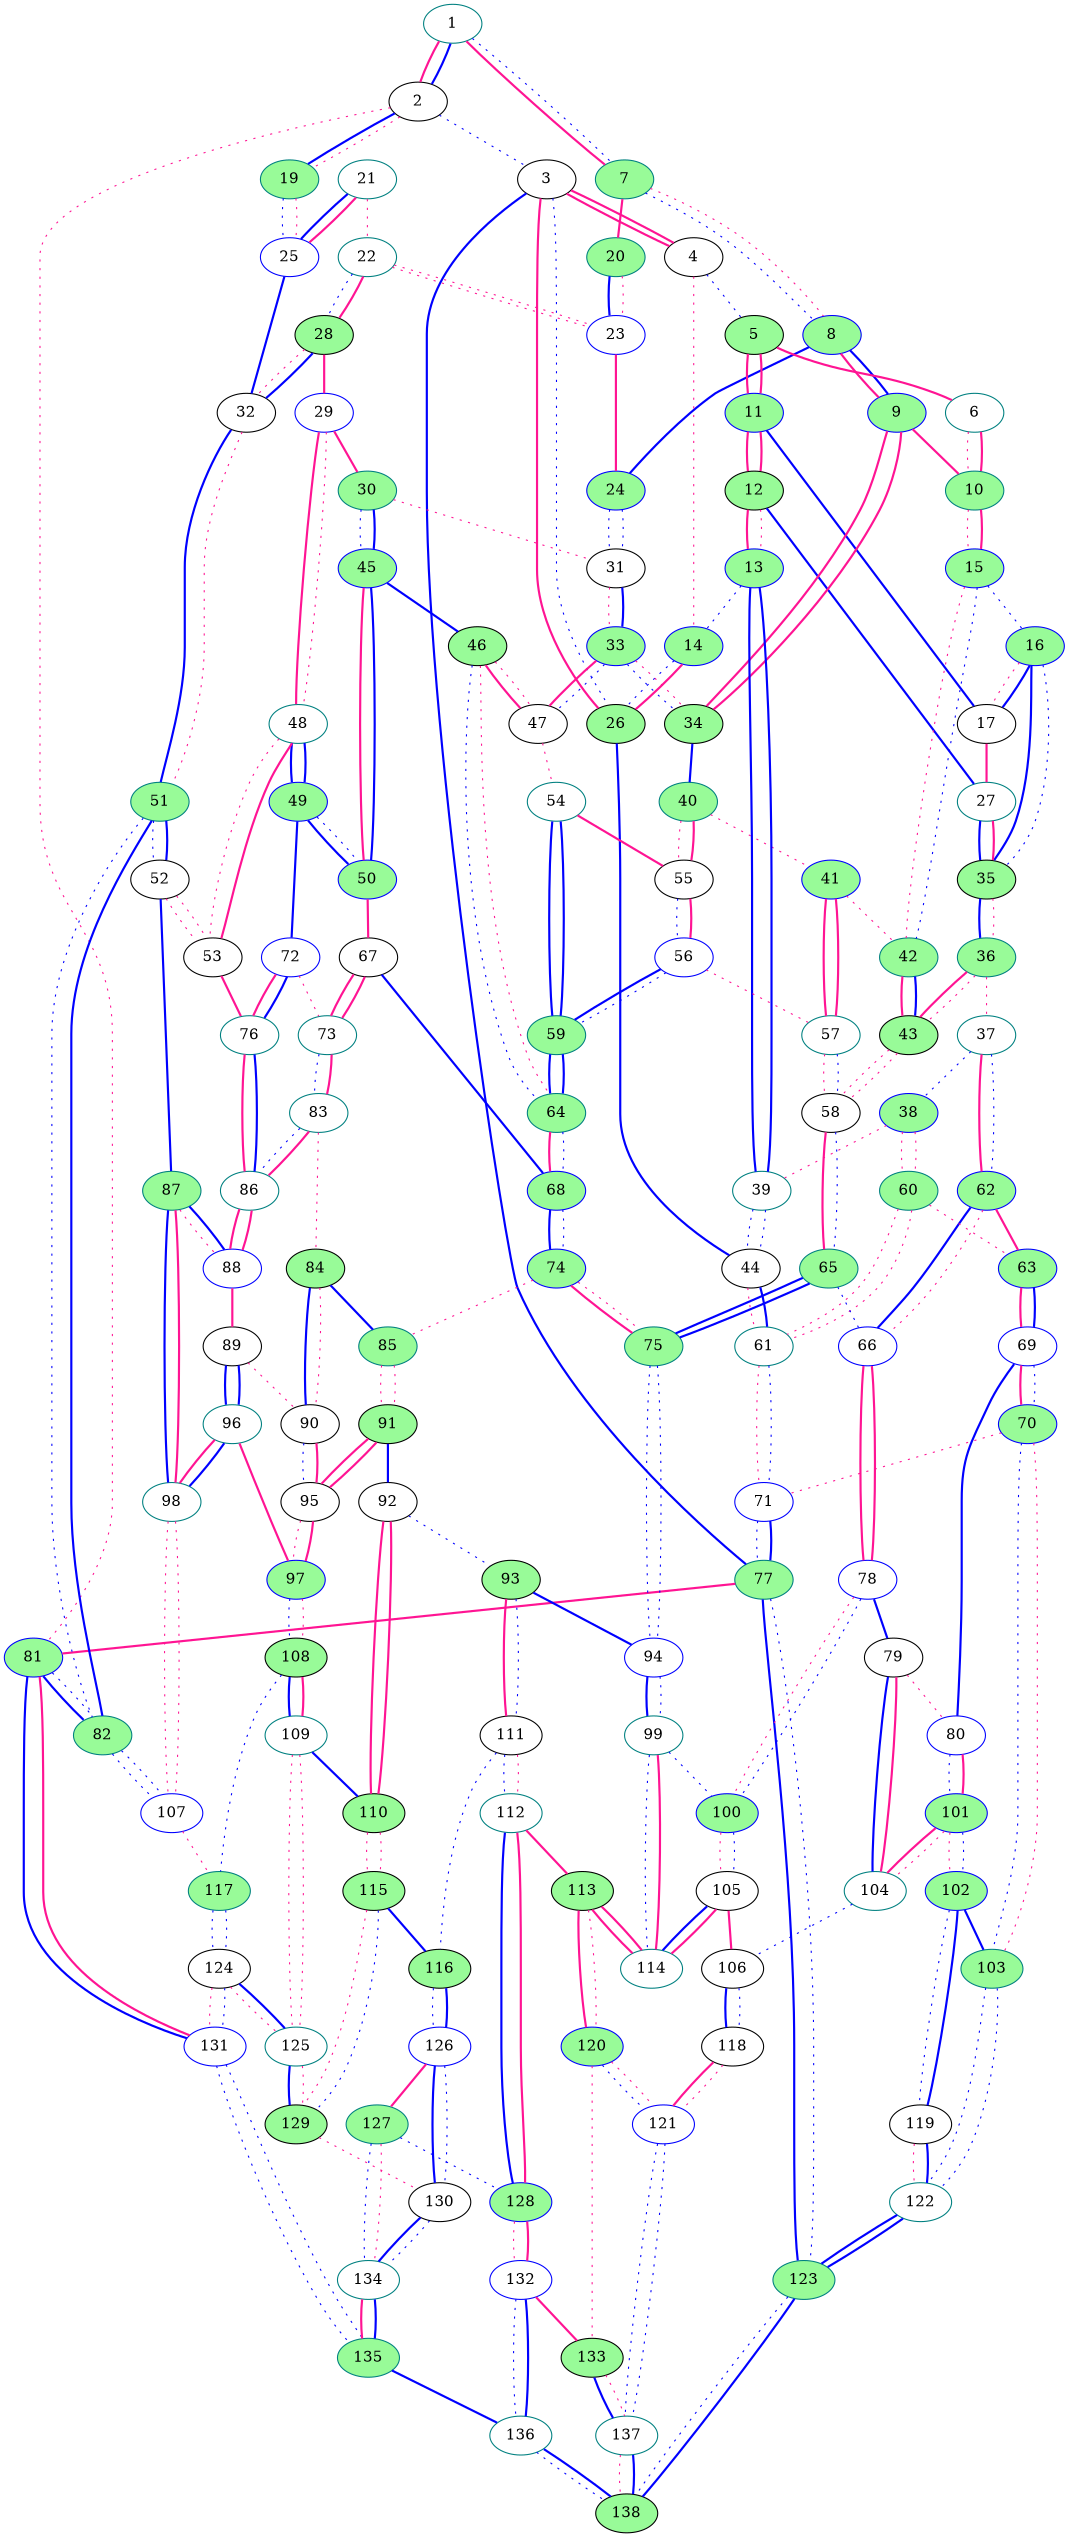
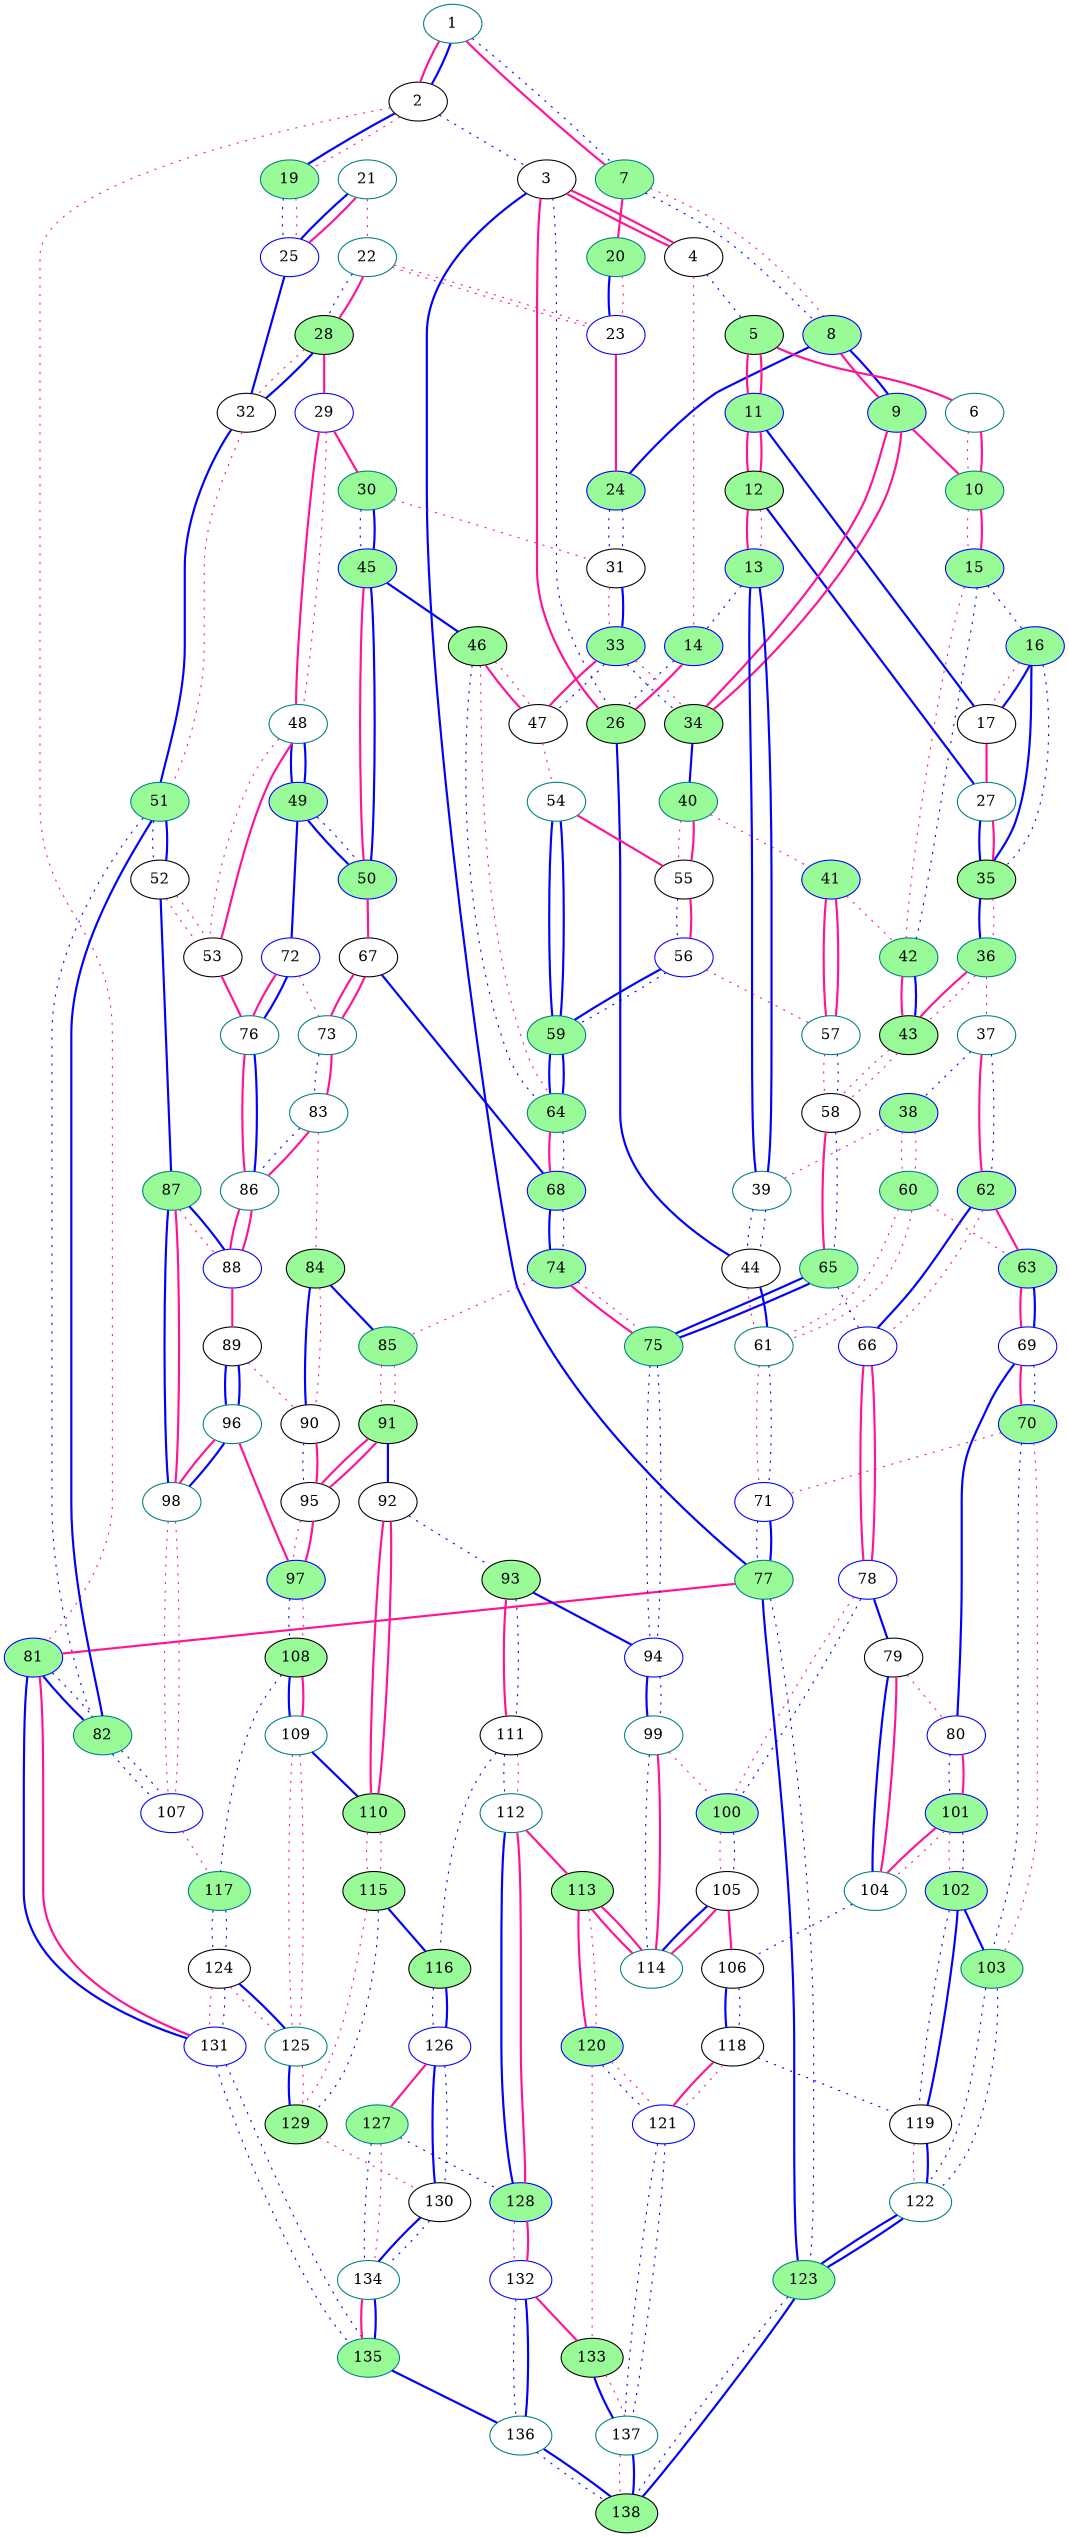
(690, 1774) -> (690, 1774)
none -> (827, 2085)
